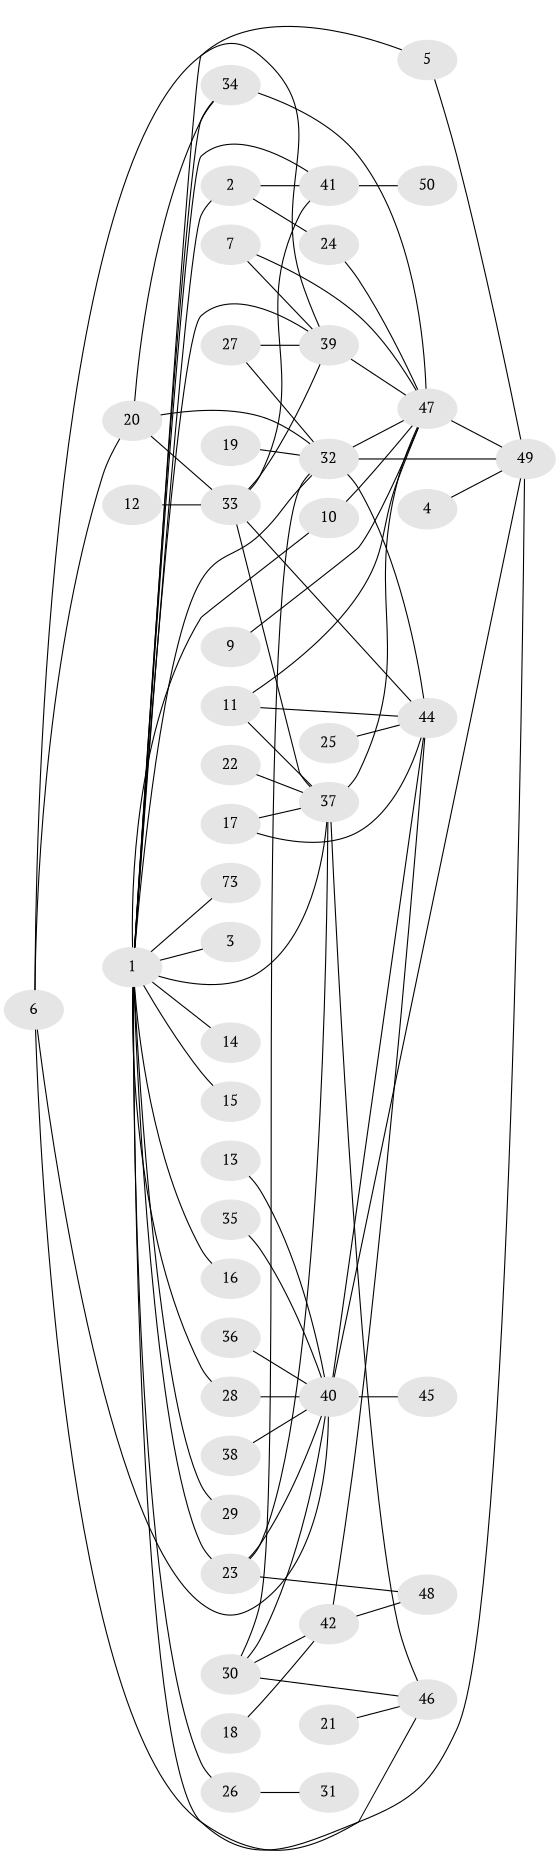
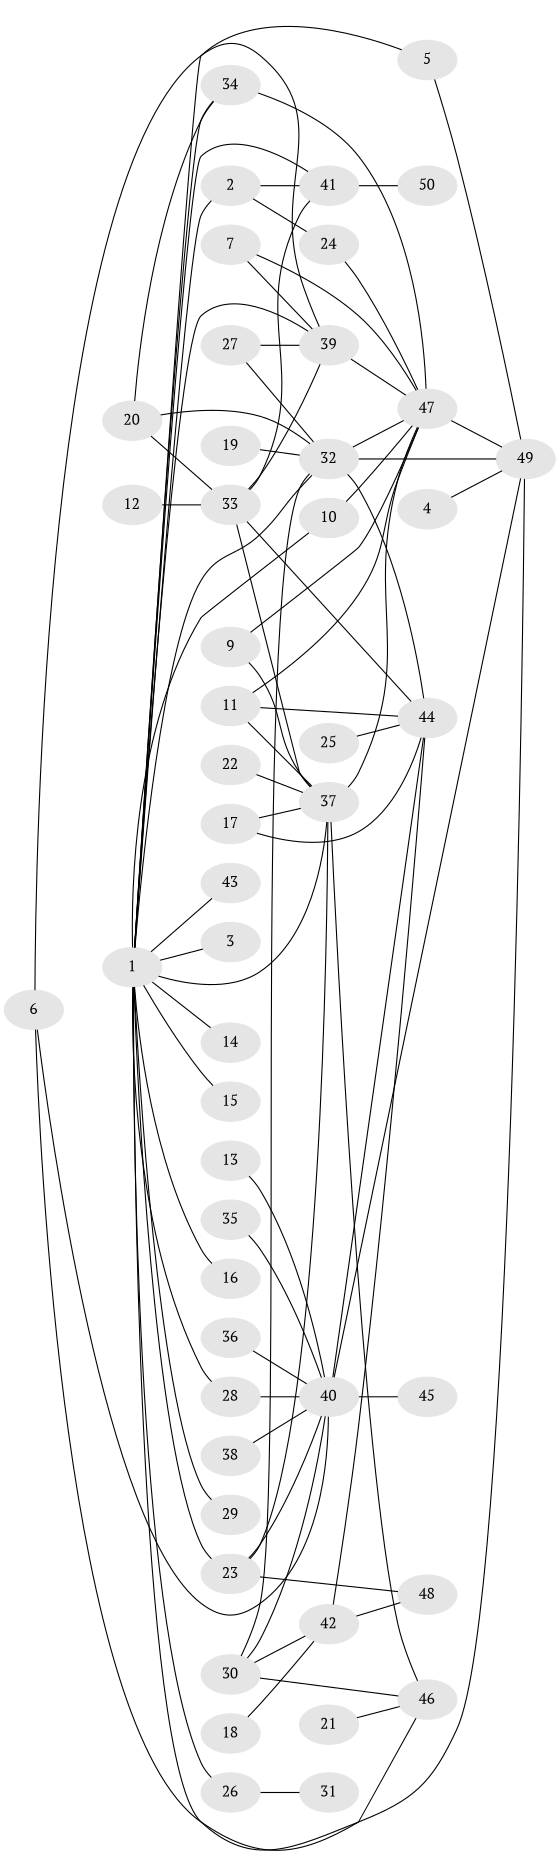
(54, 710) -> none
none -> (282, 735)
(231, 883) -> (231, 883)
